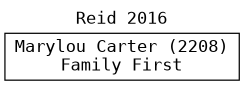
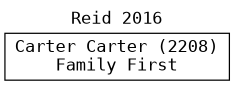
(122, 57) -> (117, 57)
